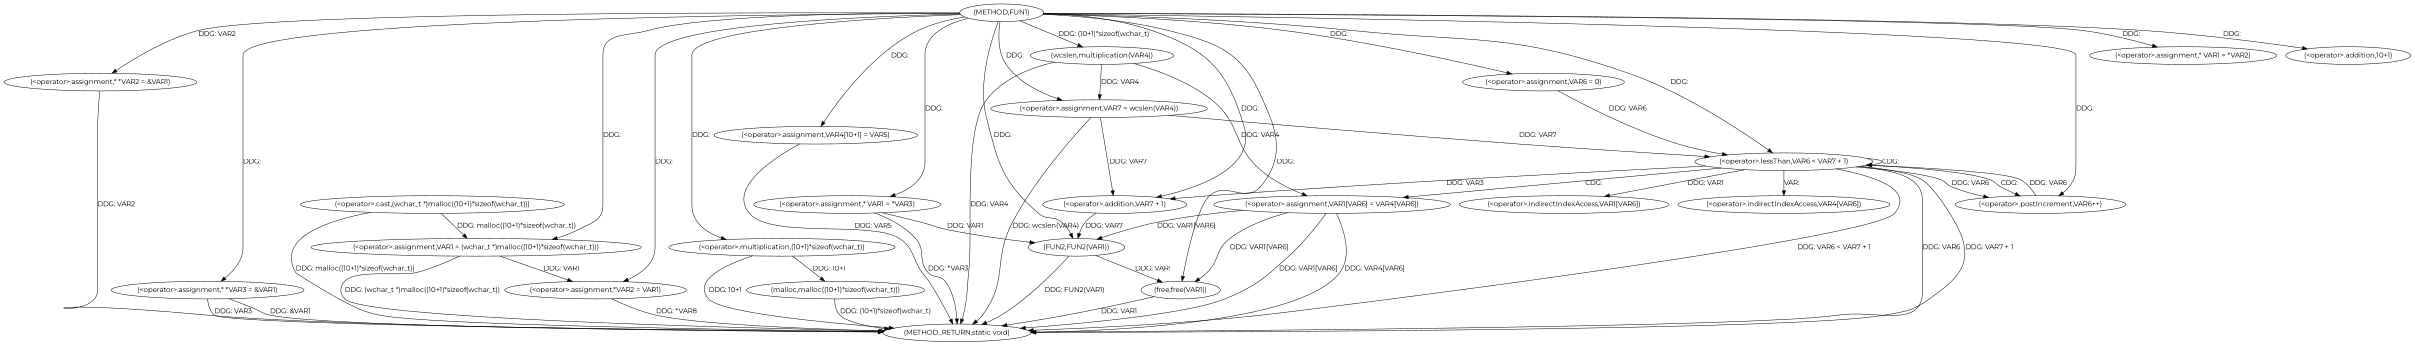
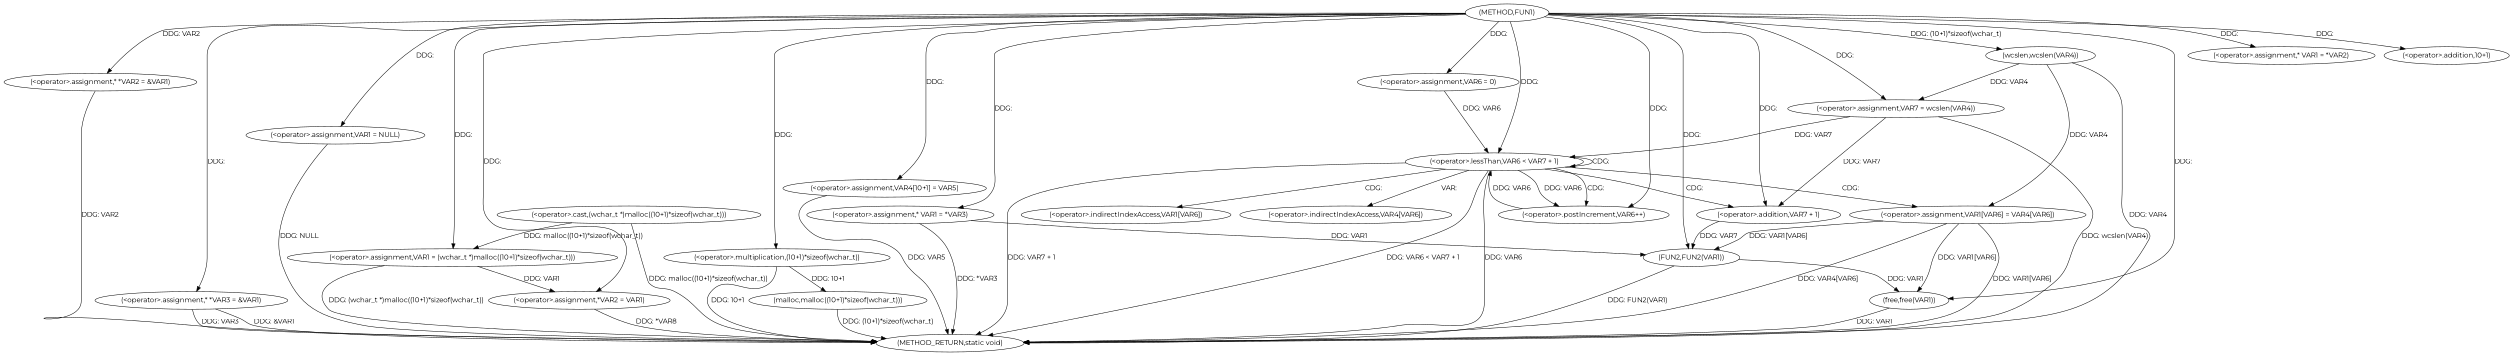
(1102, 56) -> (2041, 56)
none -> (335, 135)
(1465, 183) -> (1696, 188)
(1706, 183) -> (1375, 188)
